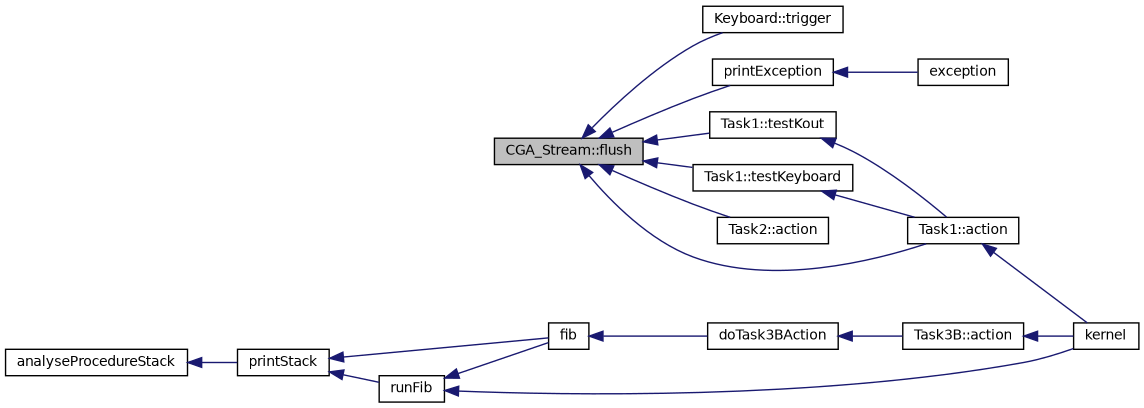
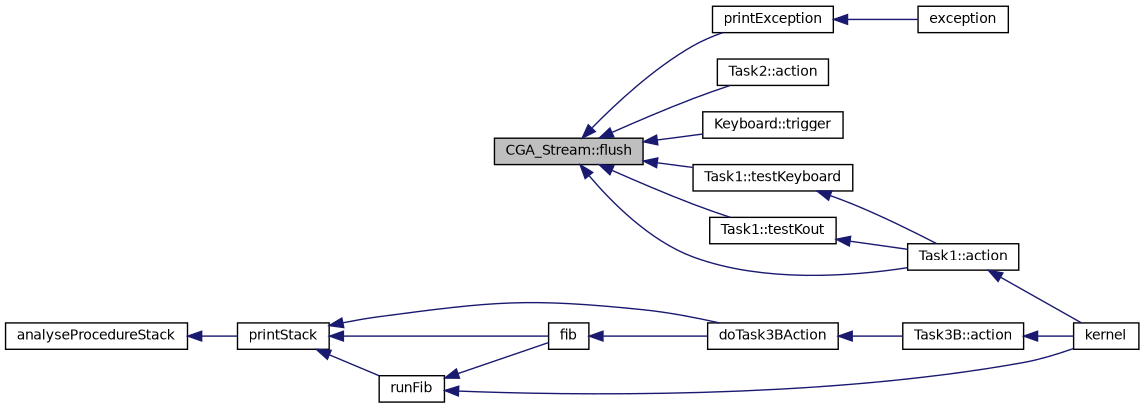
none -> (531, 303)
